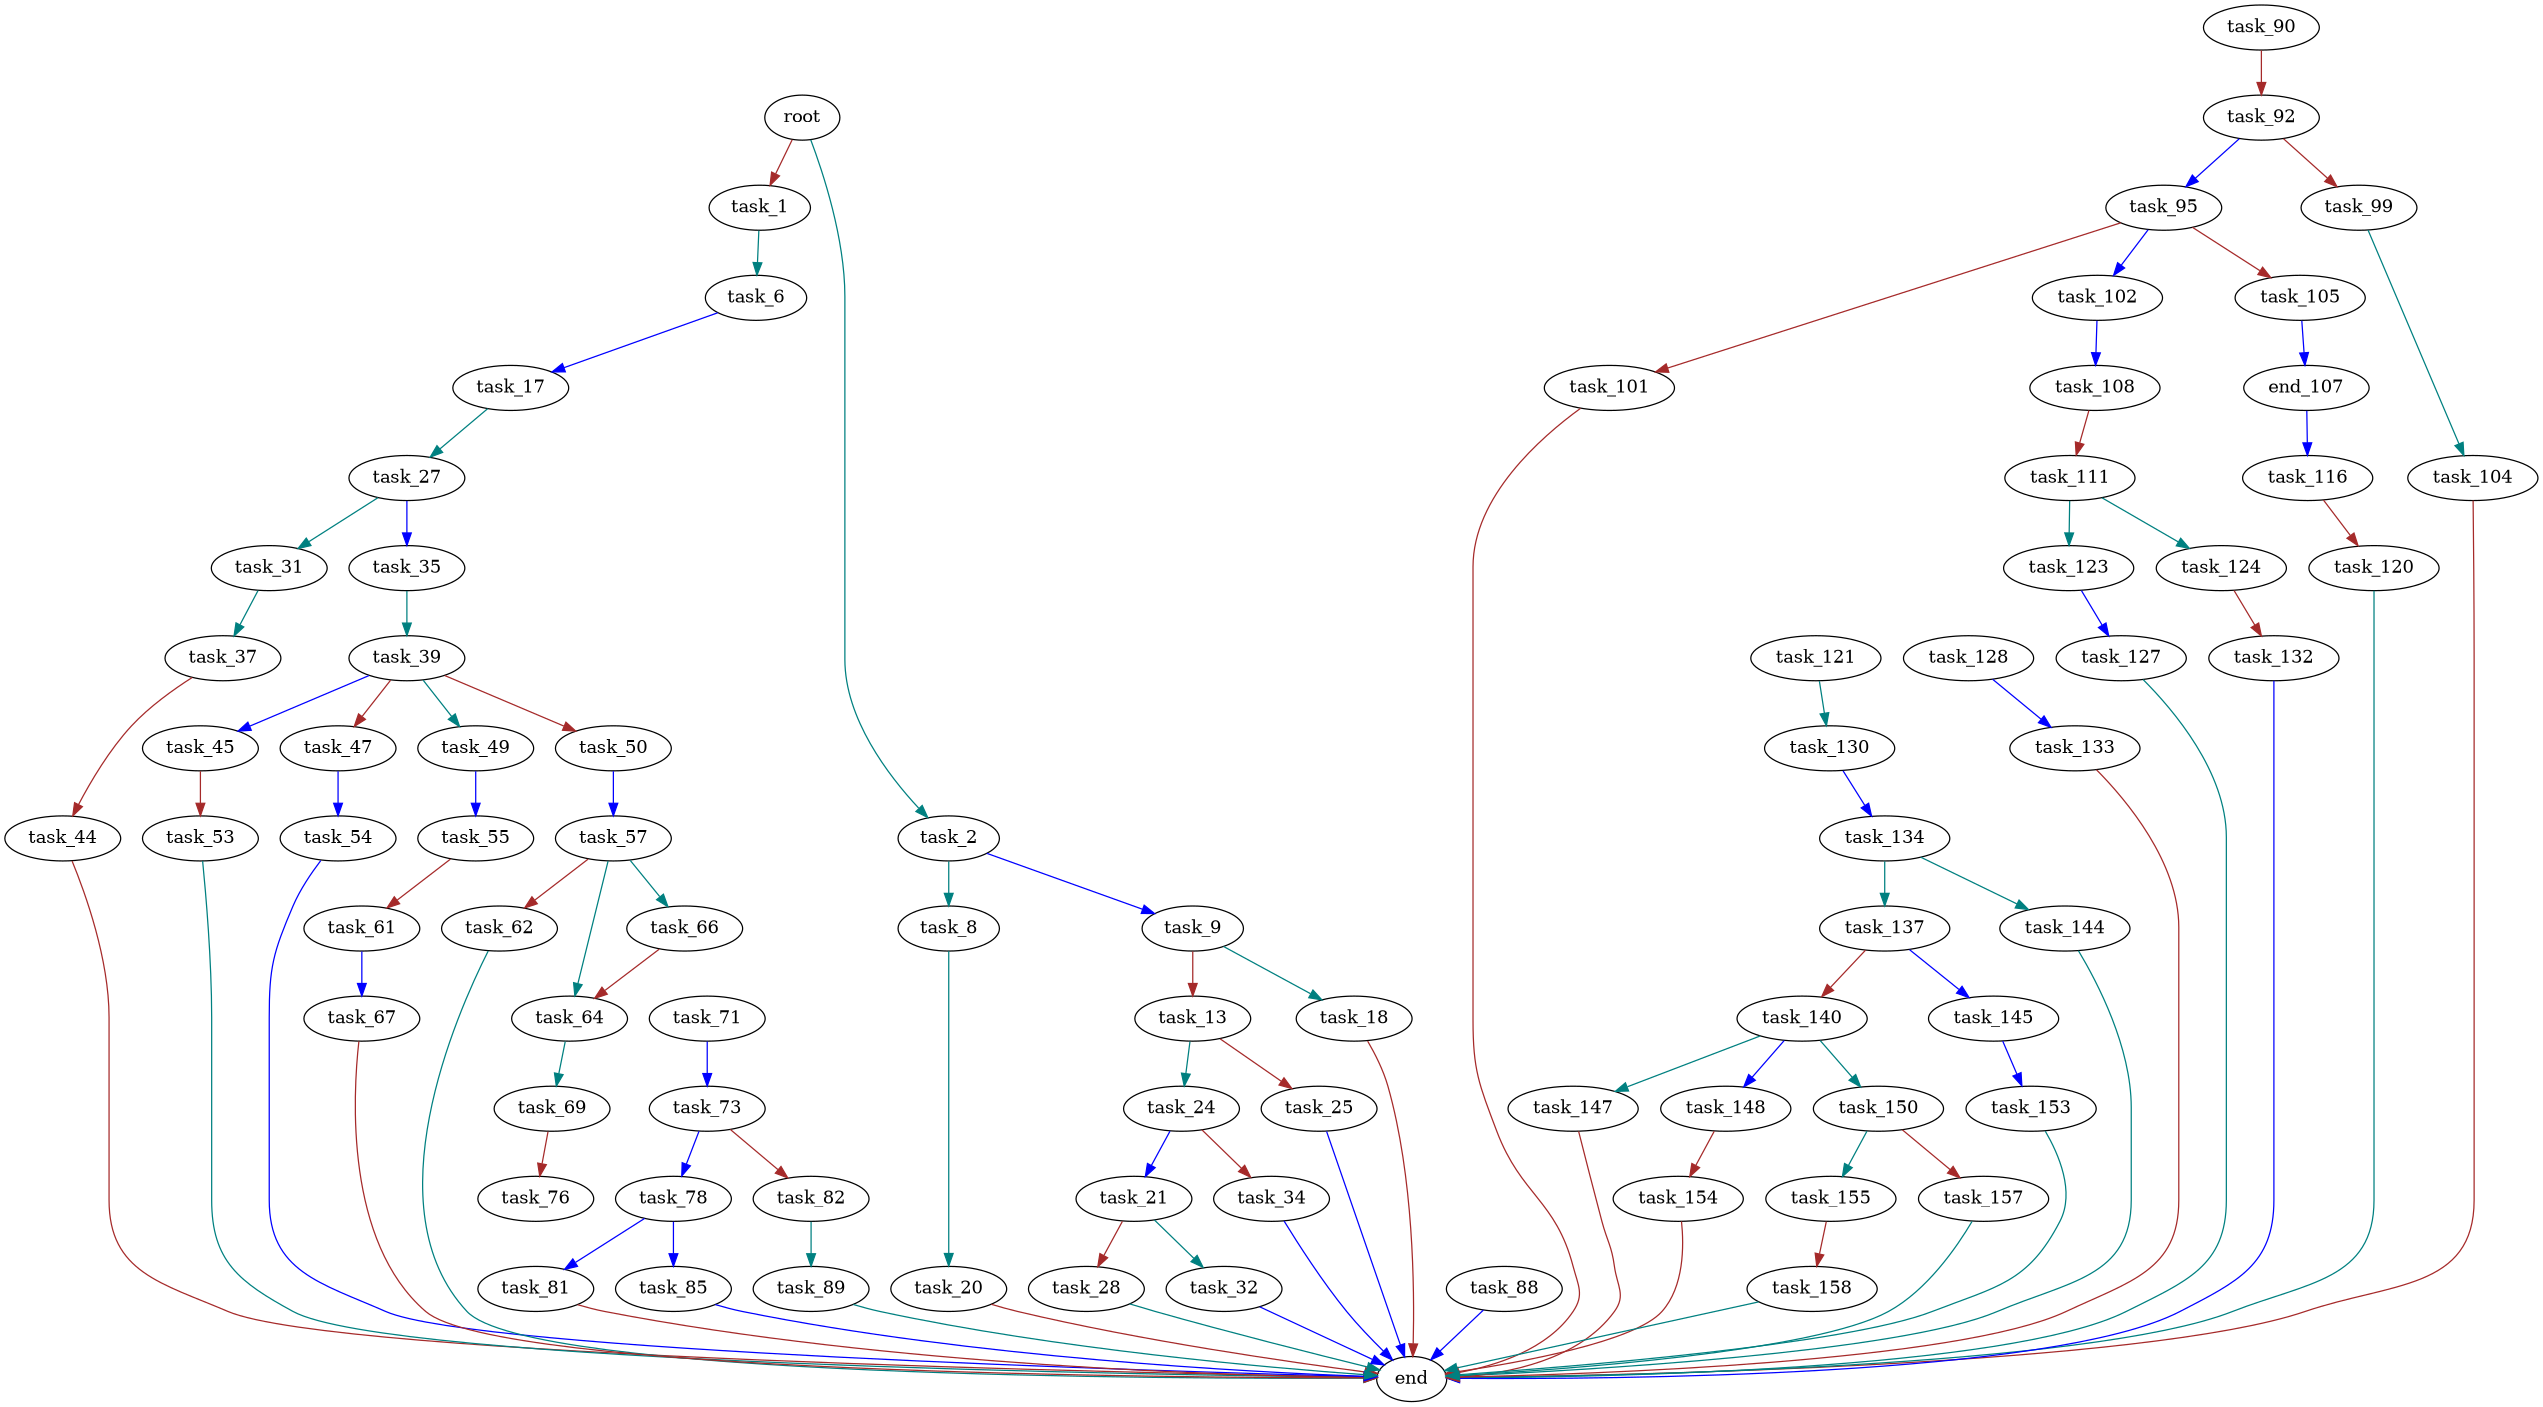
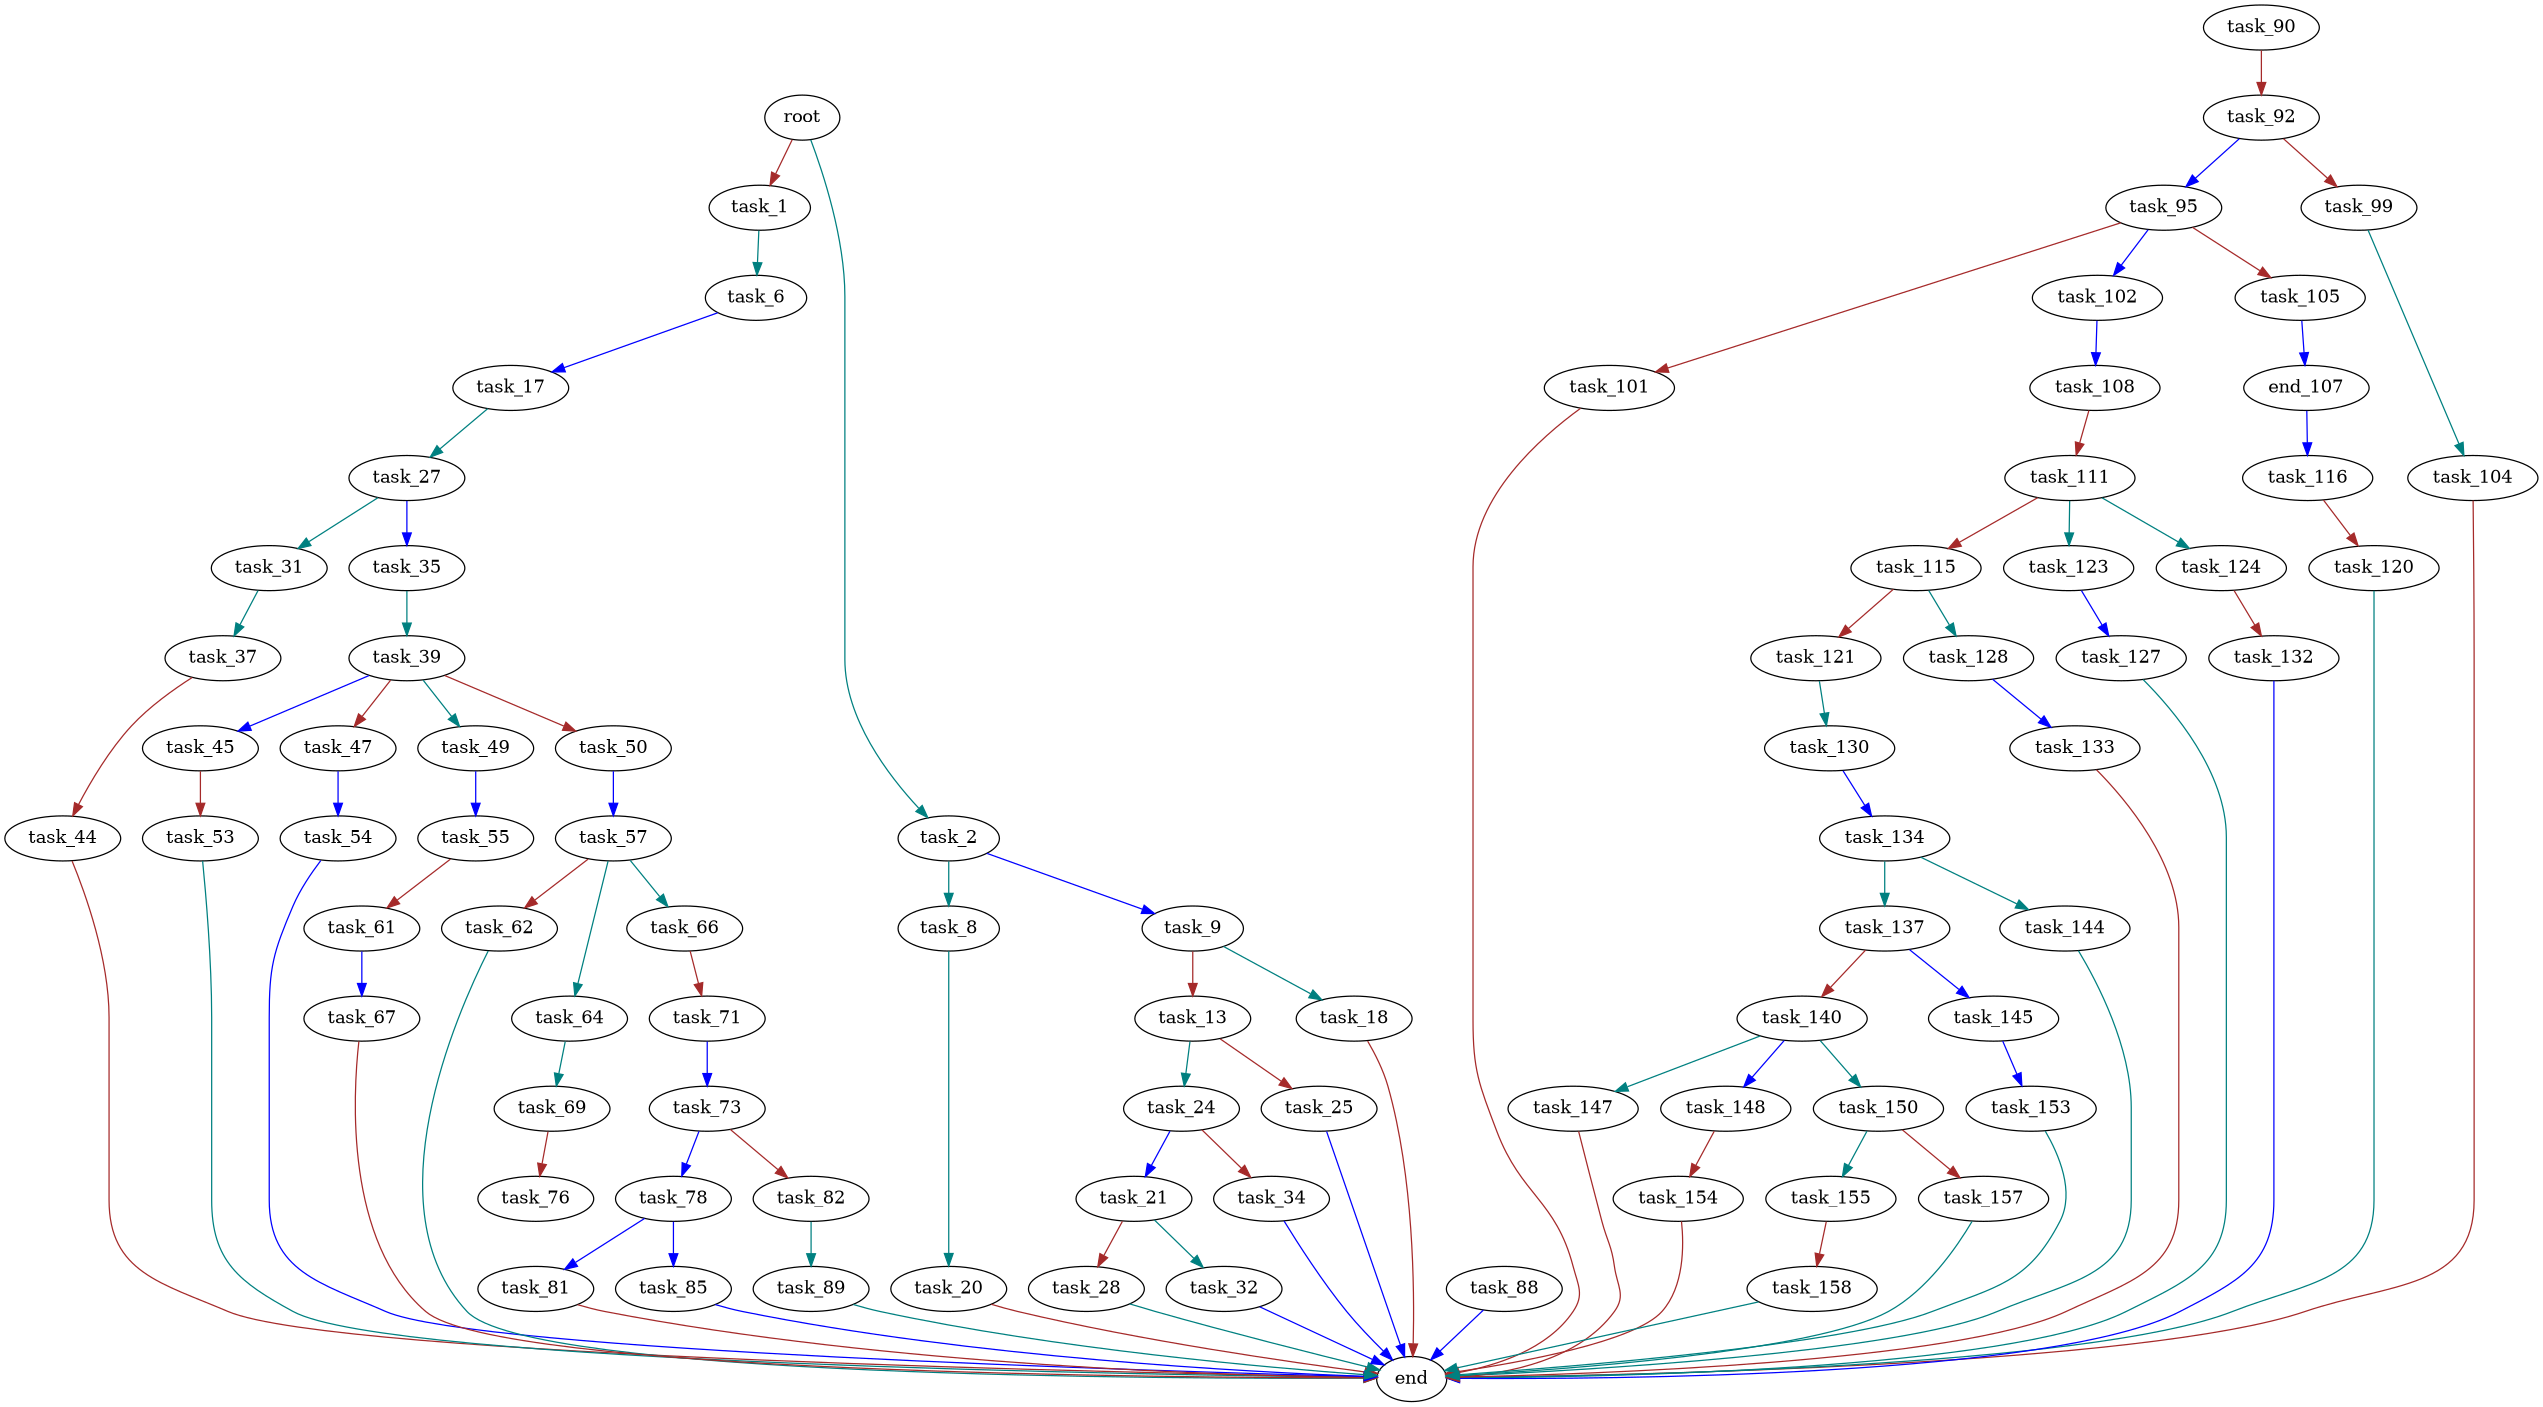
none -> (1916, 568)
(632, 970) -> (694, 967)
